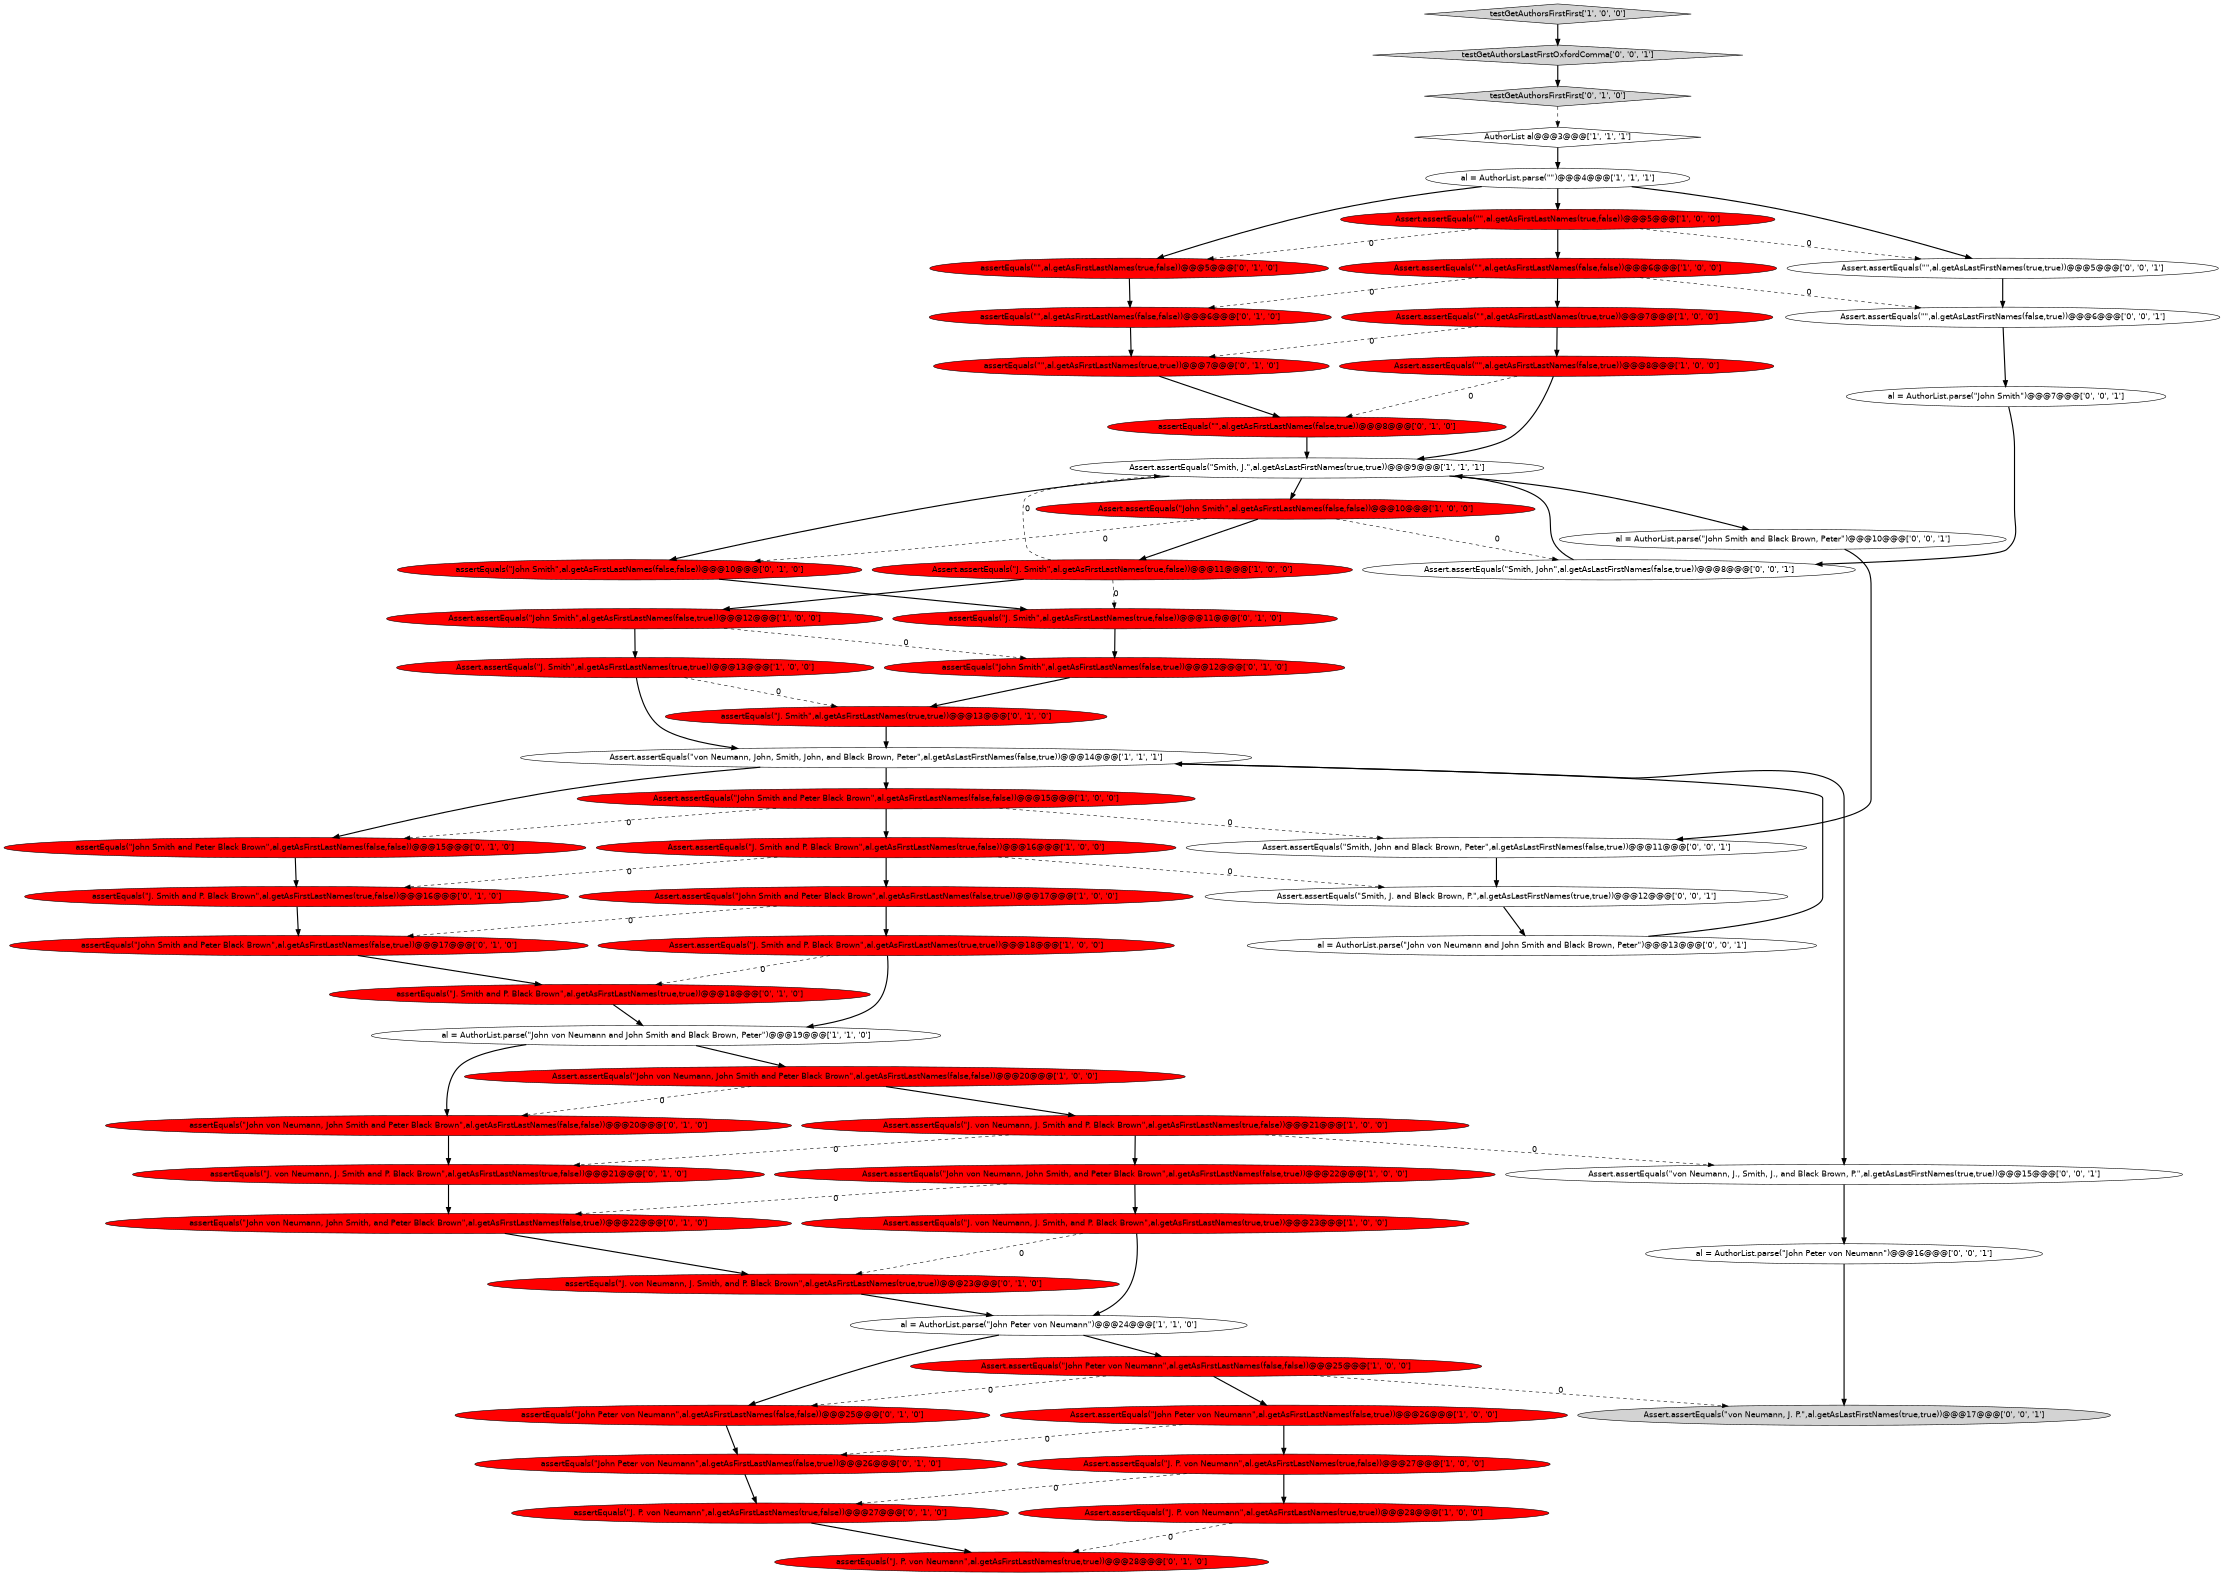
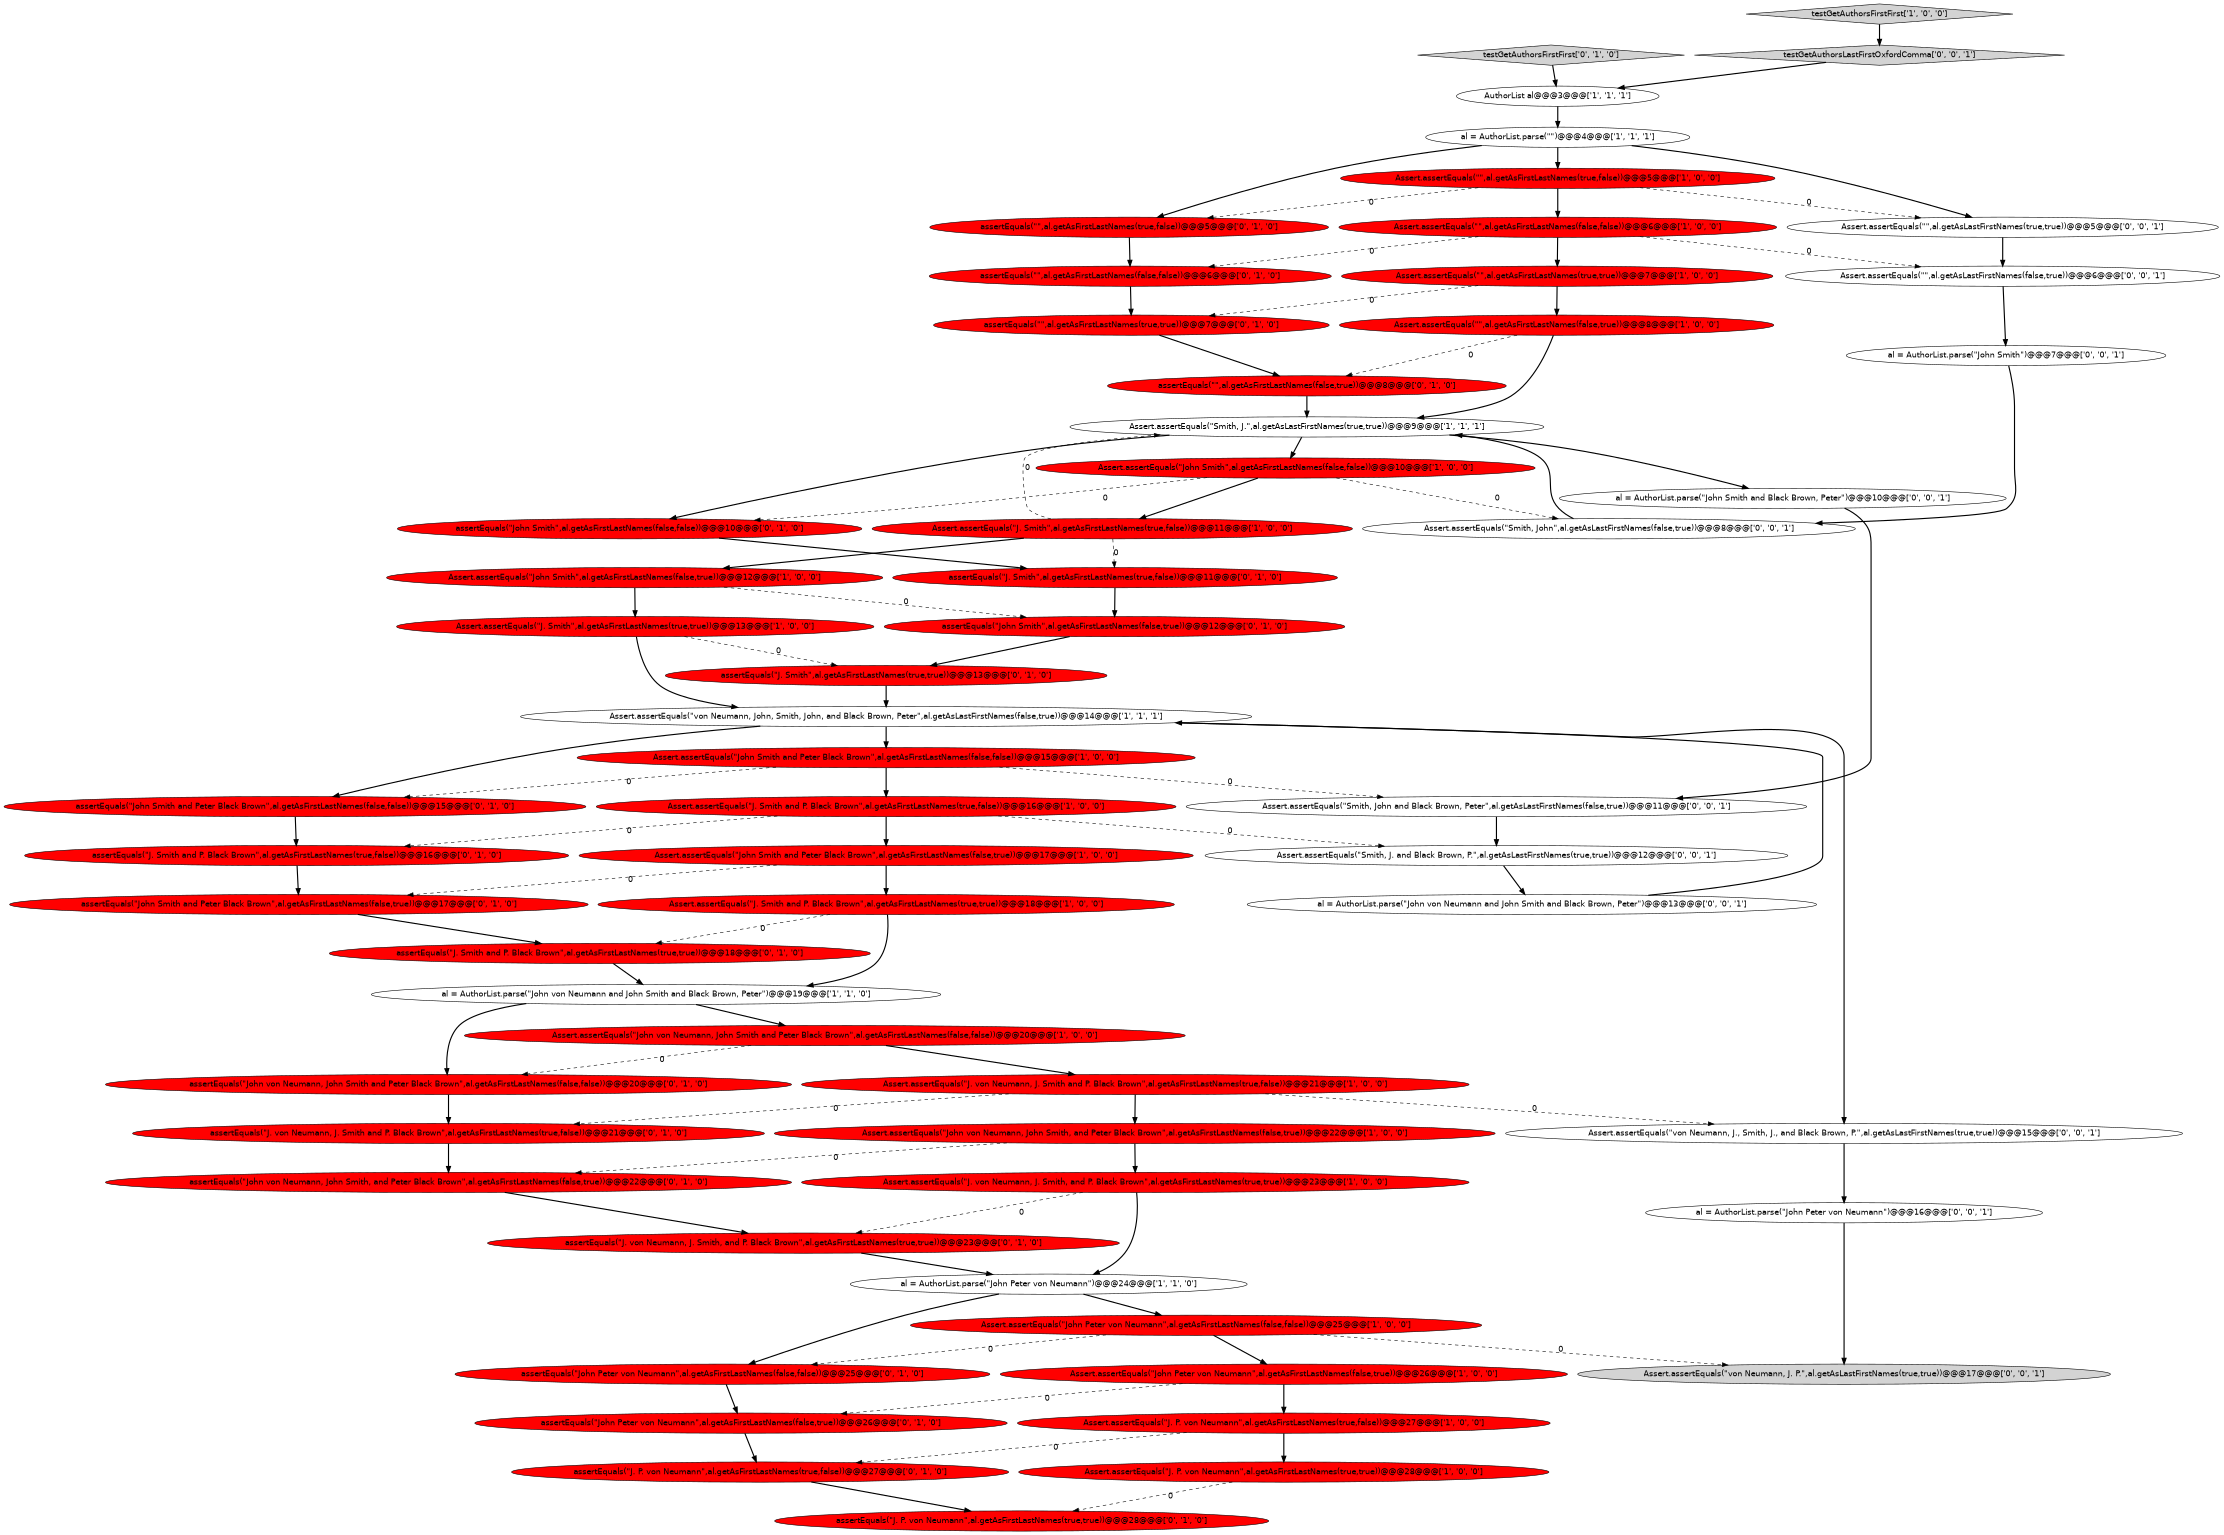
(1558, 73) -> (1725, 75)
(1558, 114) -> (1554, 73)
(1558, 137) -> (1558, 96)
